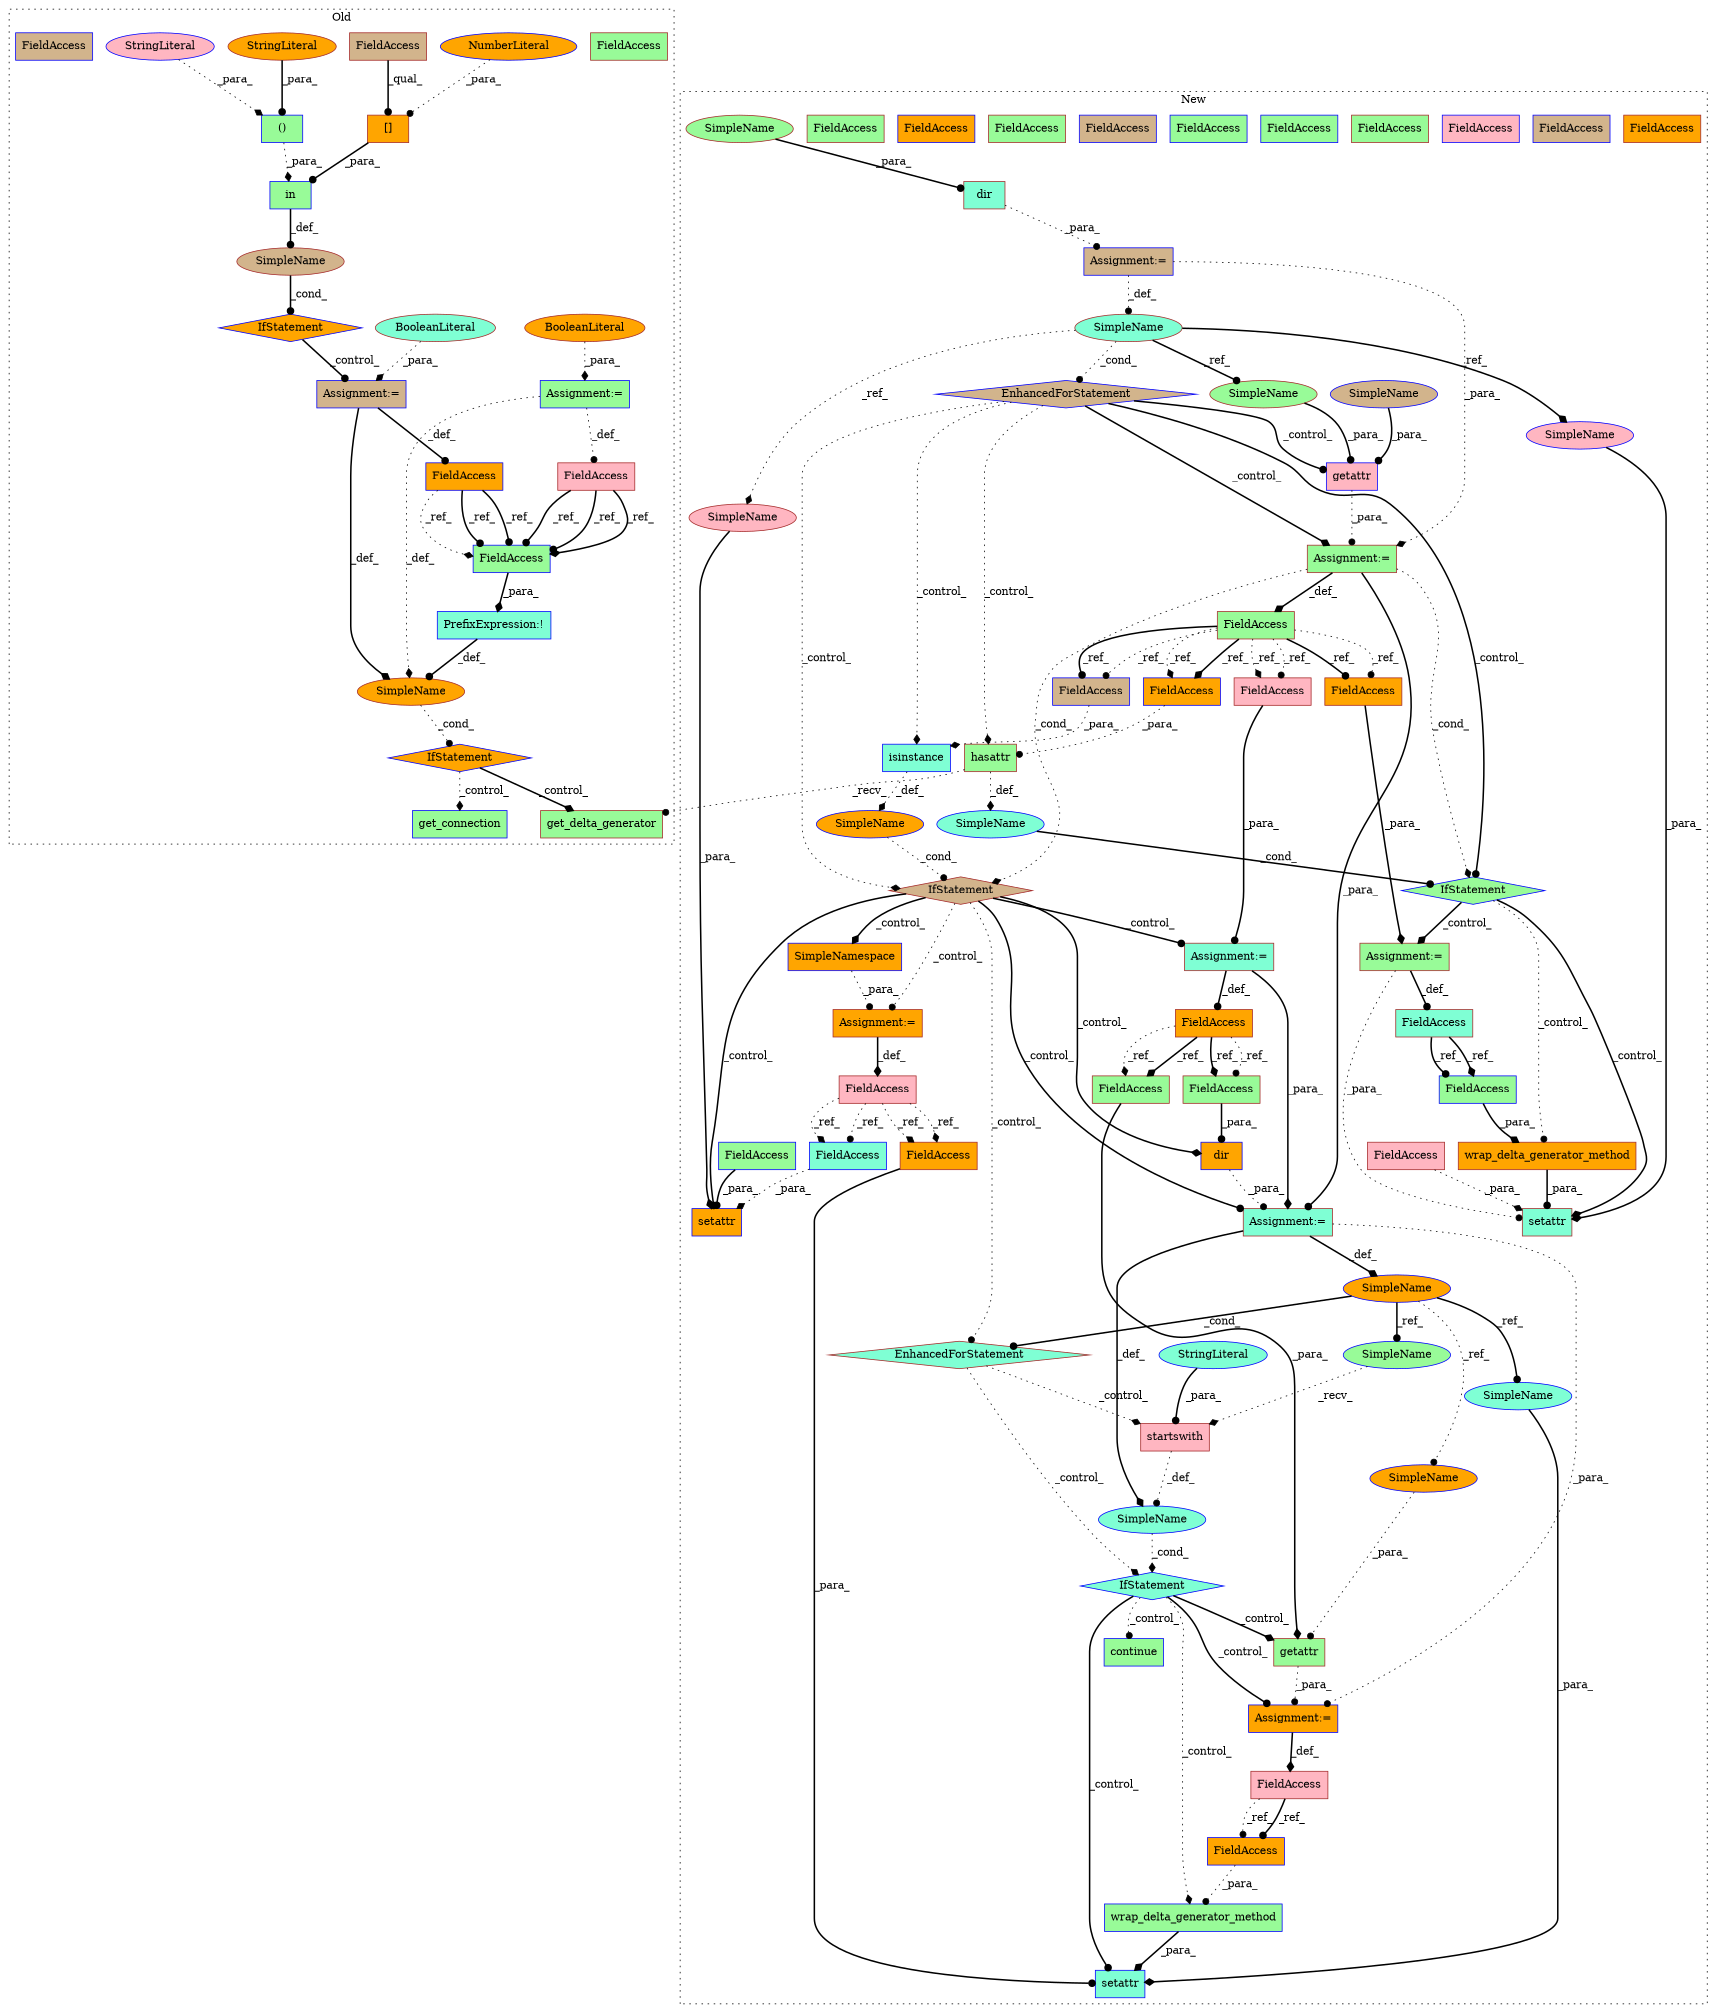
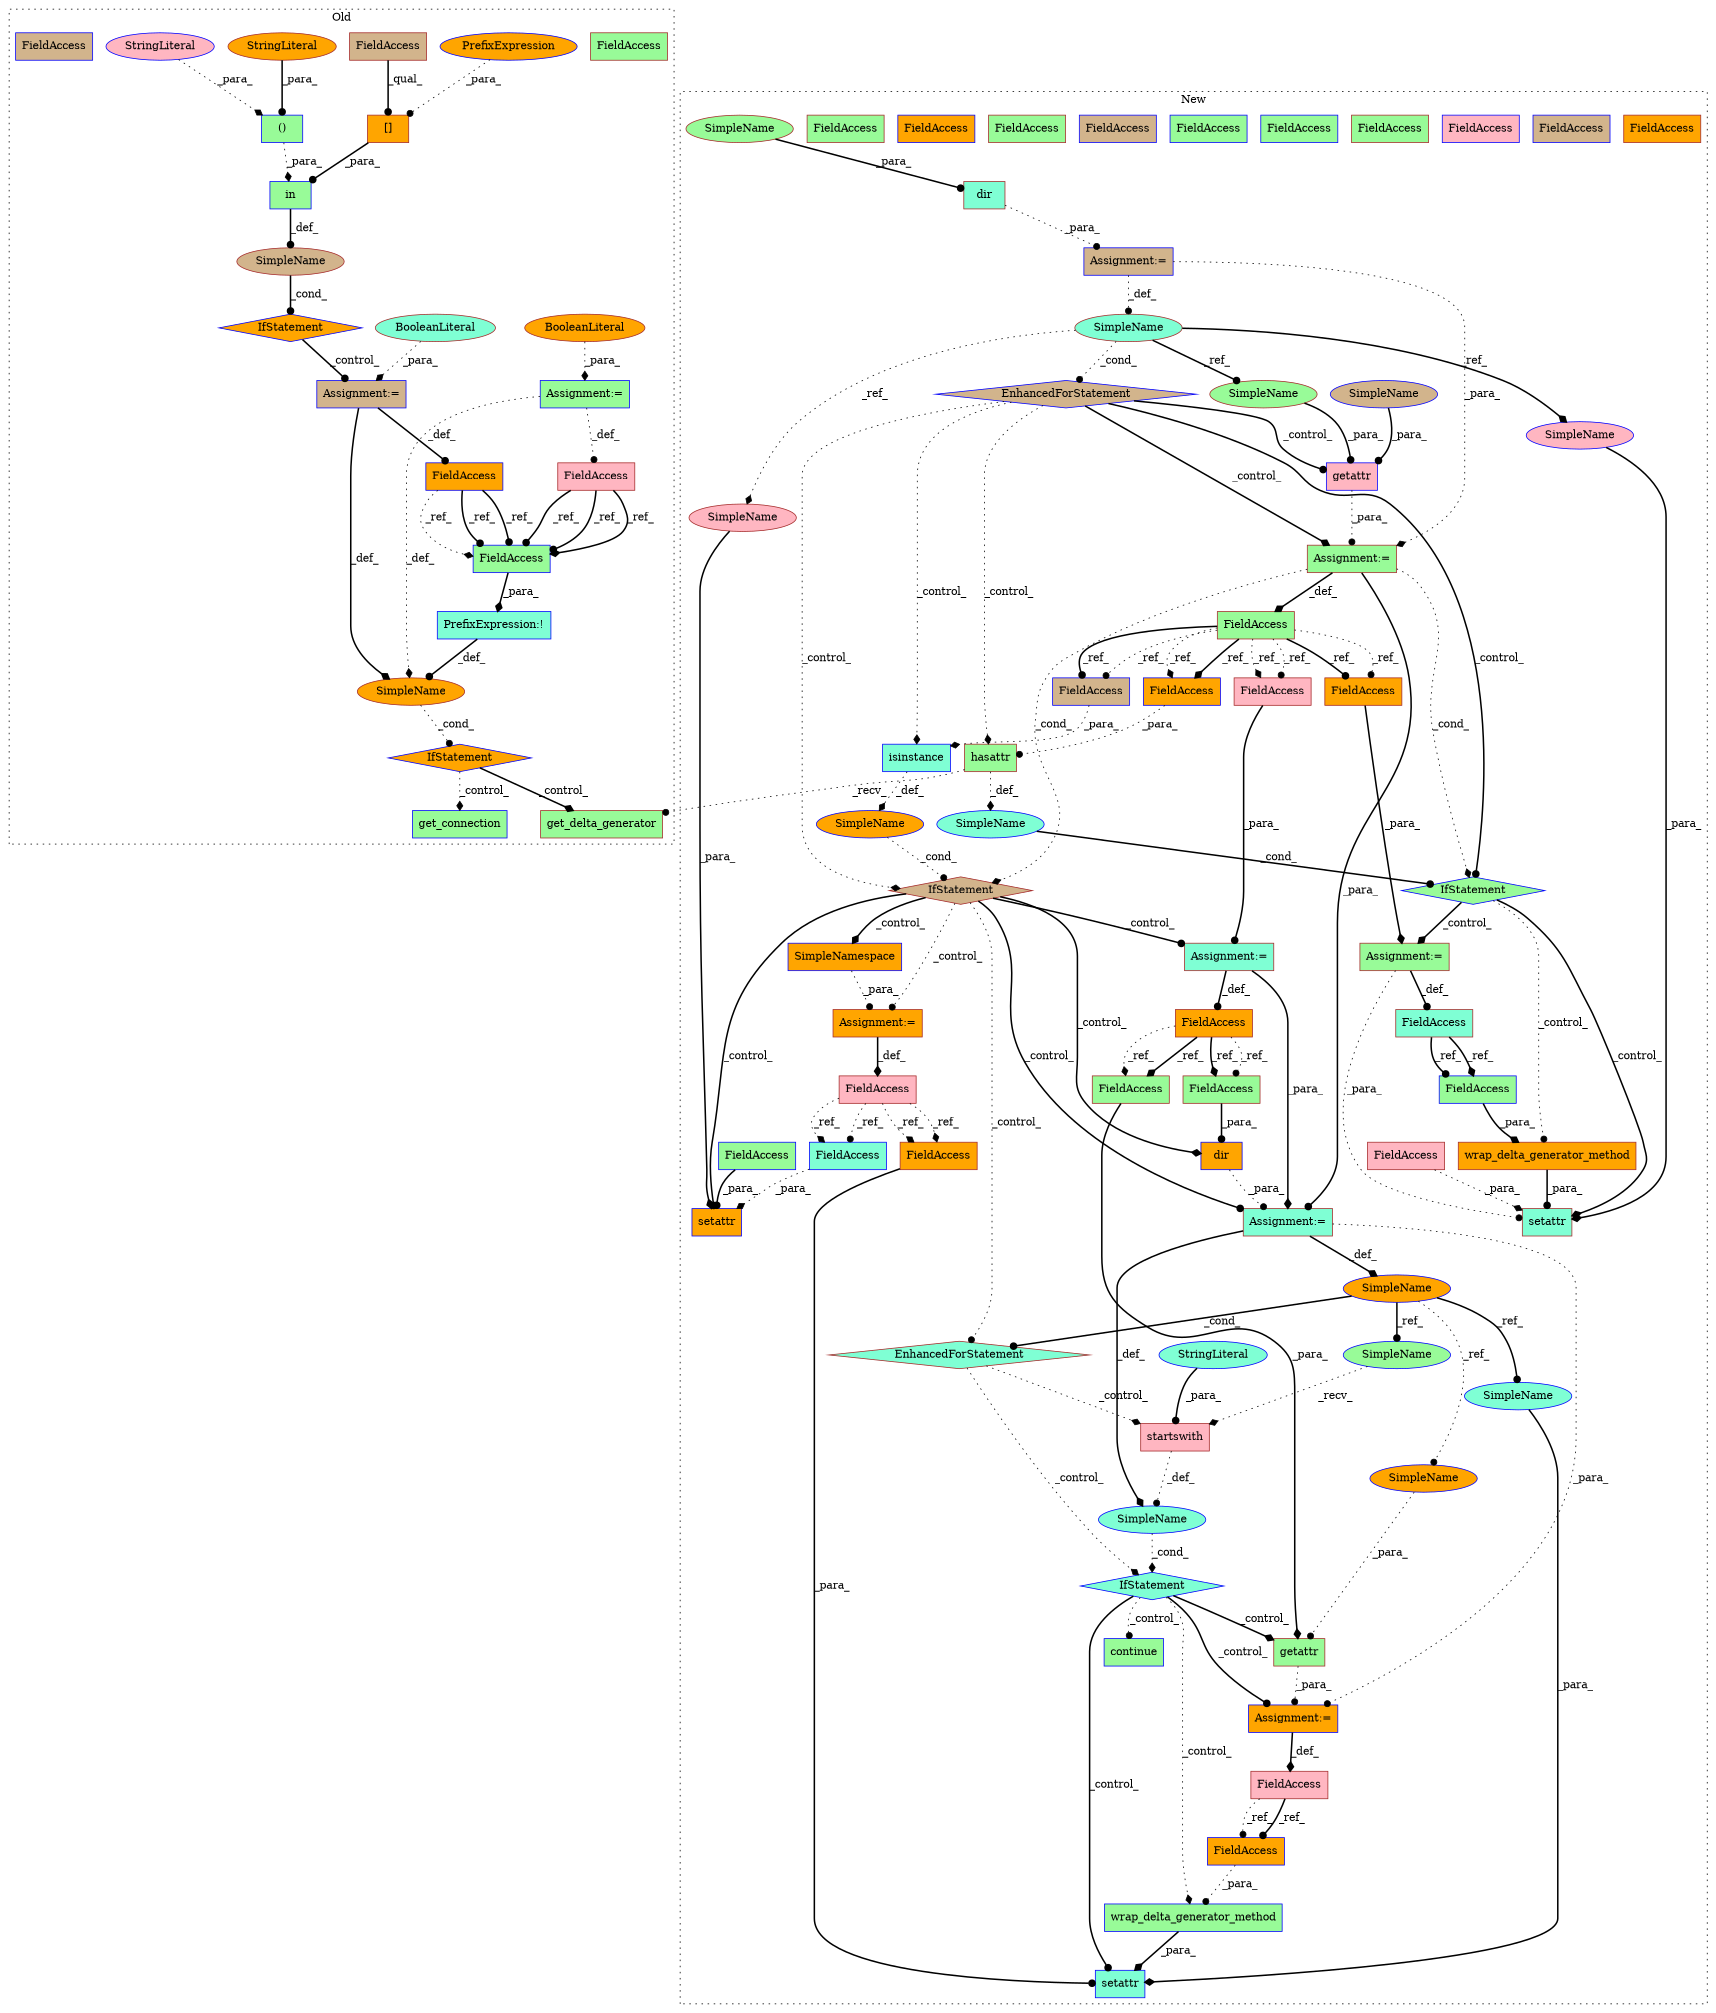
(509, 47) -> (509, 47)
